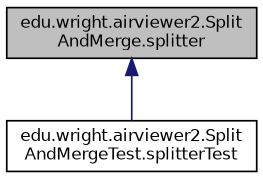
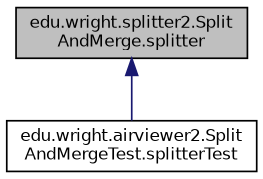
(132, 33) -> (132, 33)
